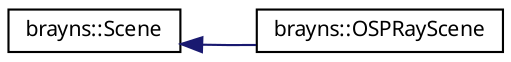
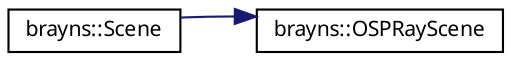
(229, 45) -> (208, 17)
